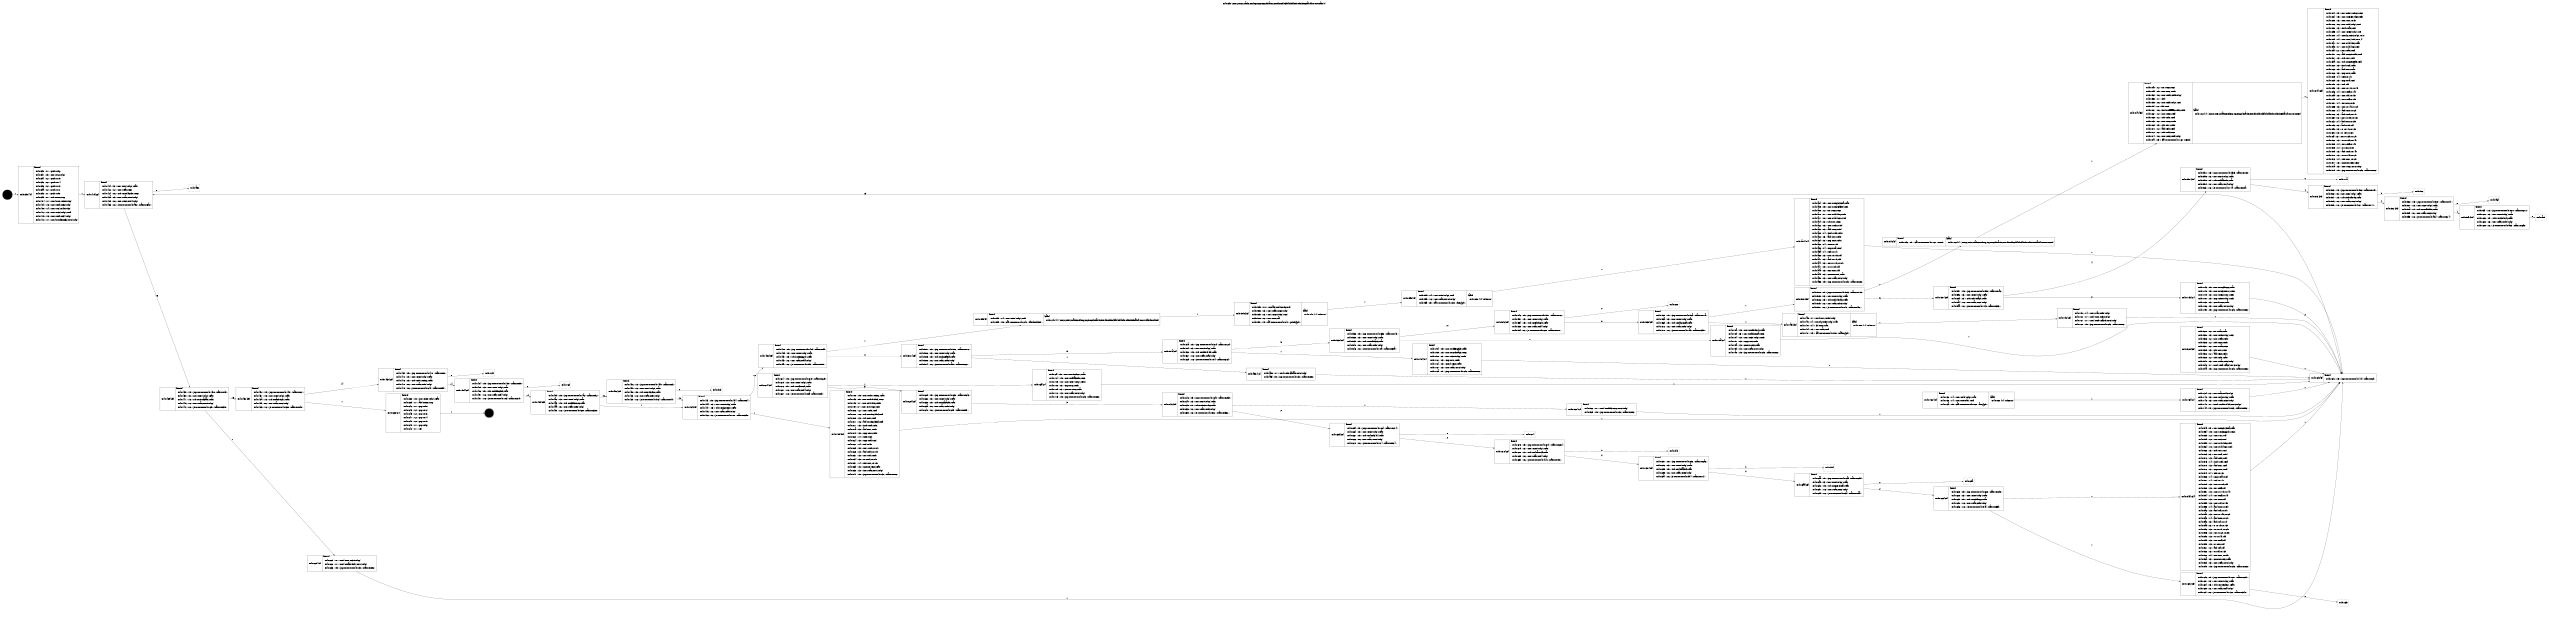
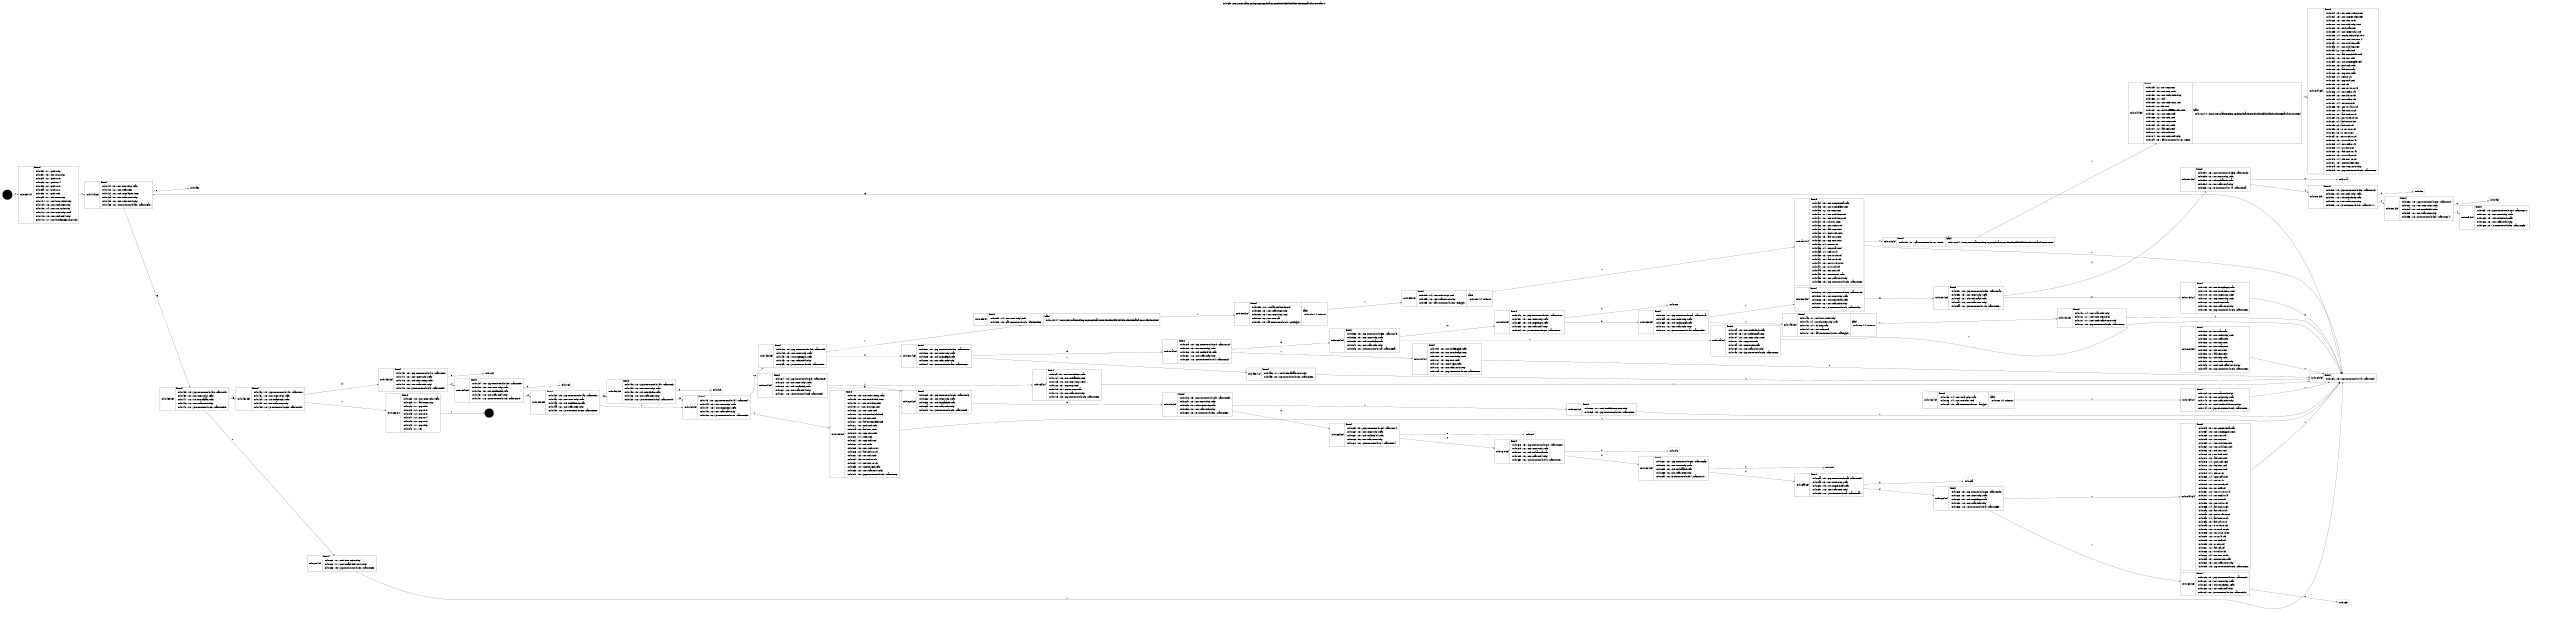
(2541, 217) -> none
(1913, 271) -> (1873, 242)
